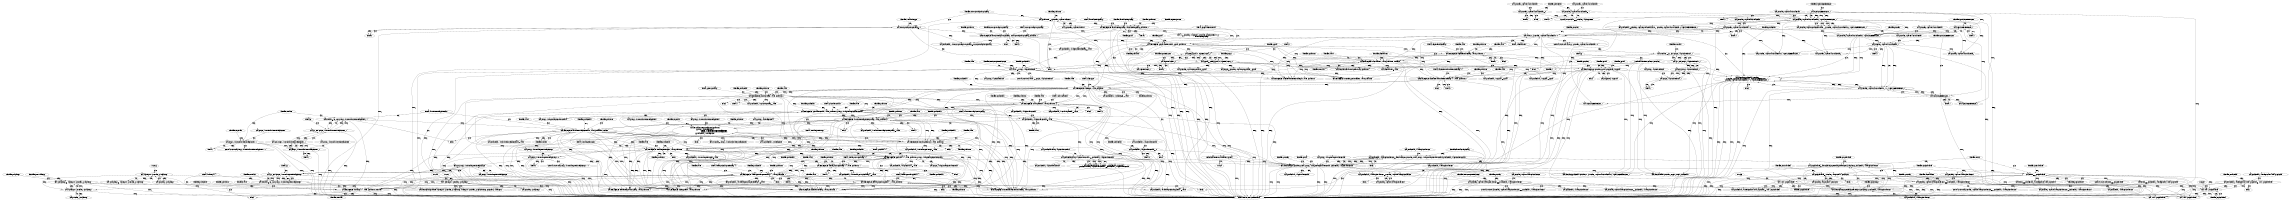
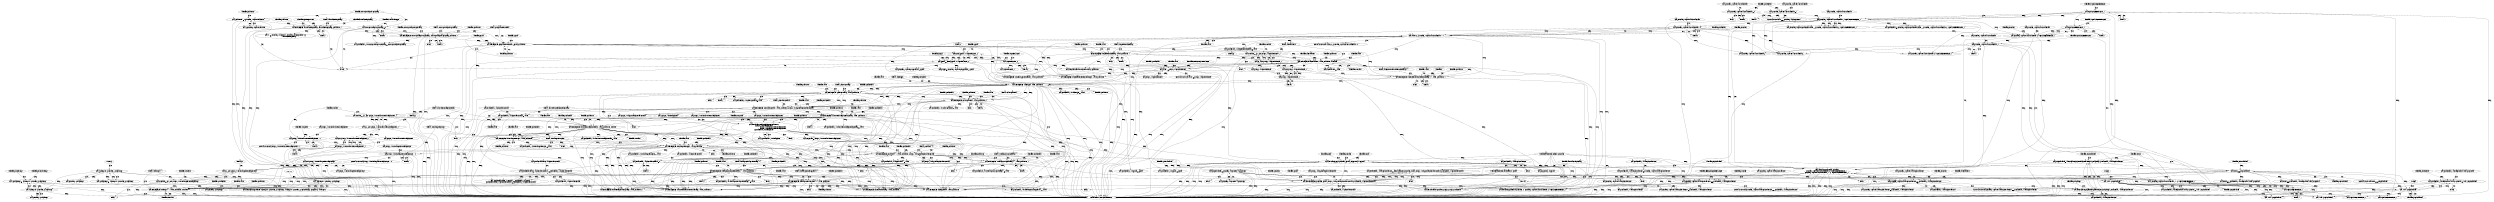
(1595, 65) -> (1563, 177)
(436, 175) -> none
(542, 186) -> (350, 186)
